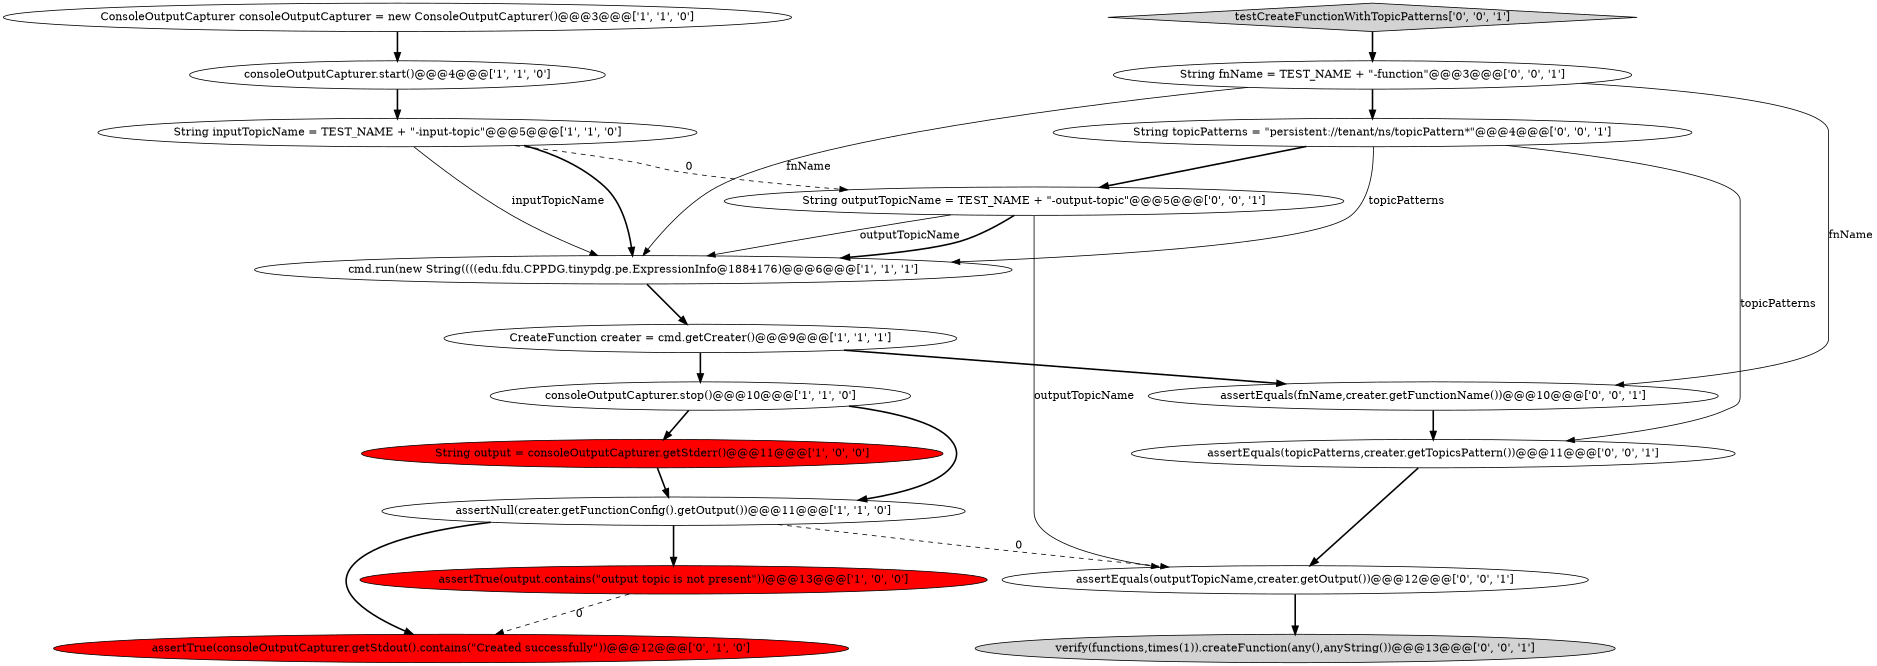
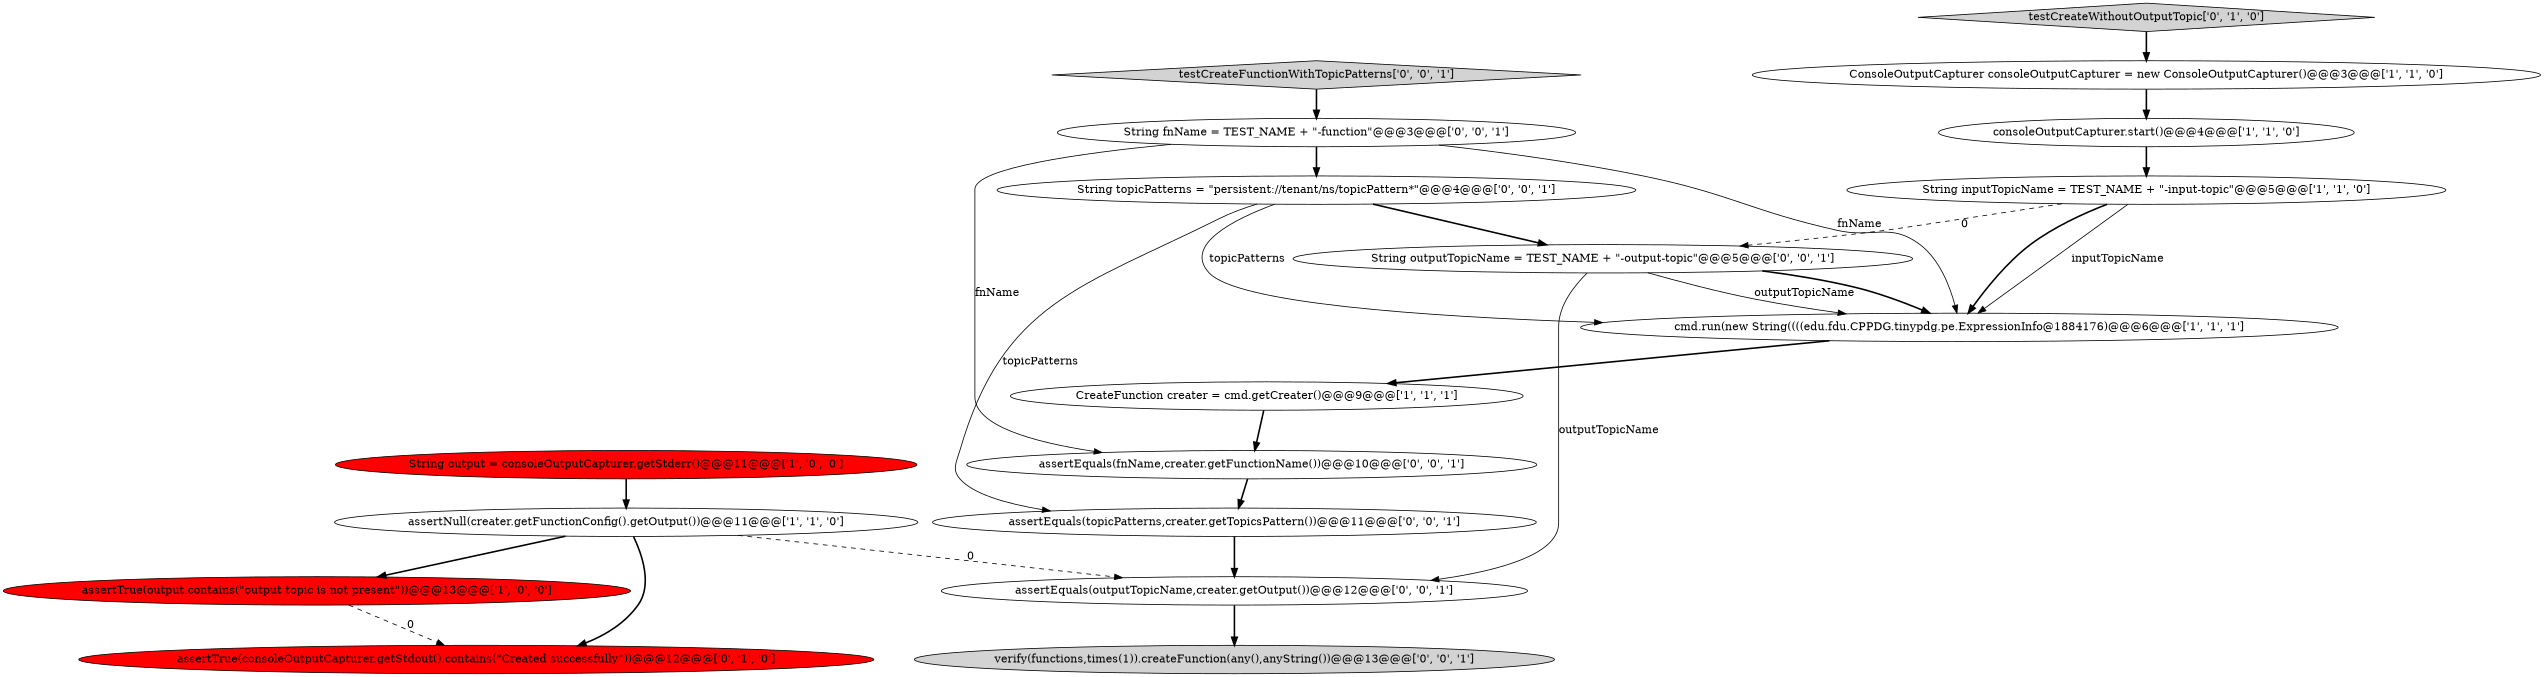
none -> (2146, 17)
(700, 396) -> none
